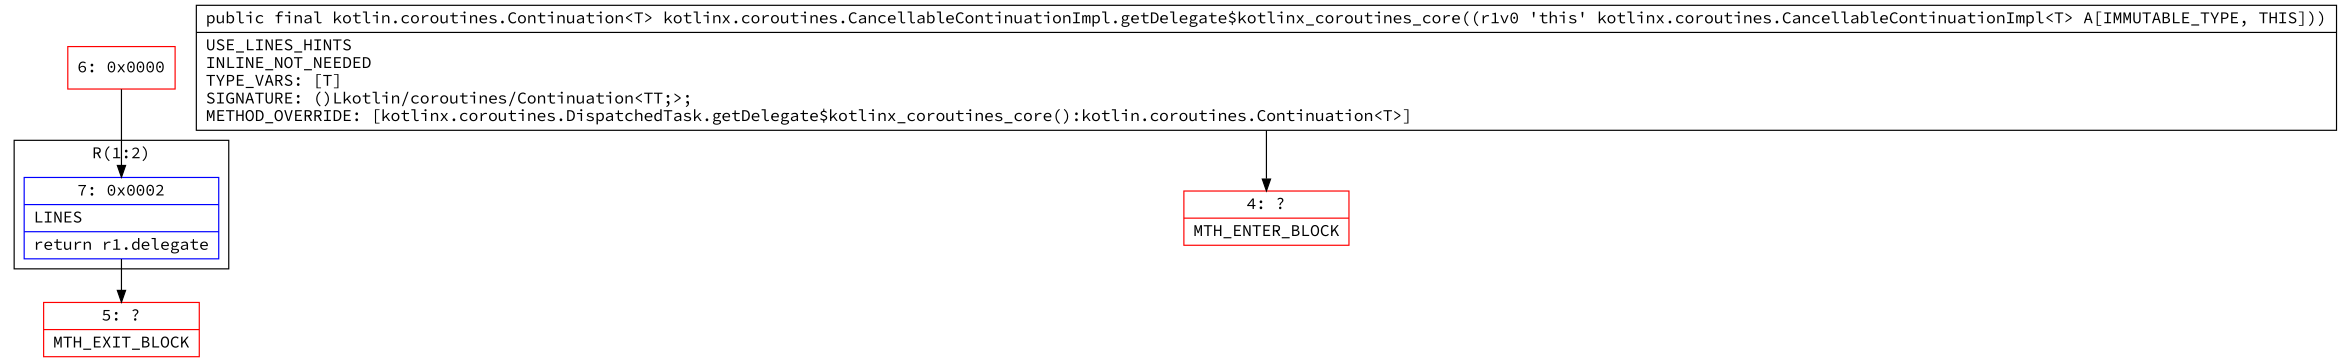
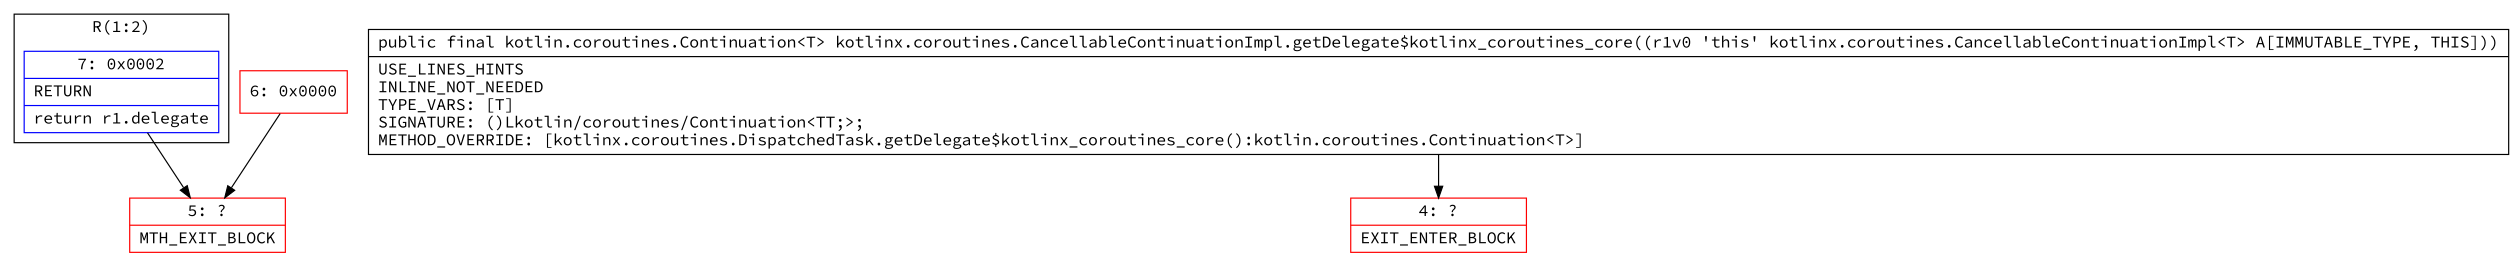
(121, 127) -> (256, 151)
(58, 218) -> (63, 91)
(1266, 231) -> (1439, 238)
